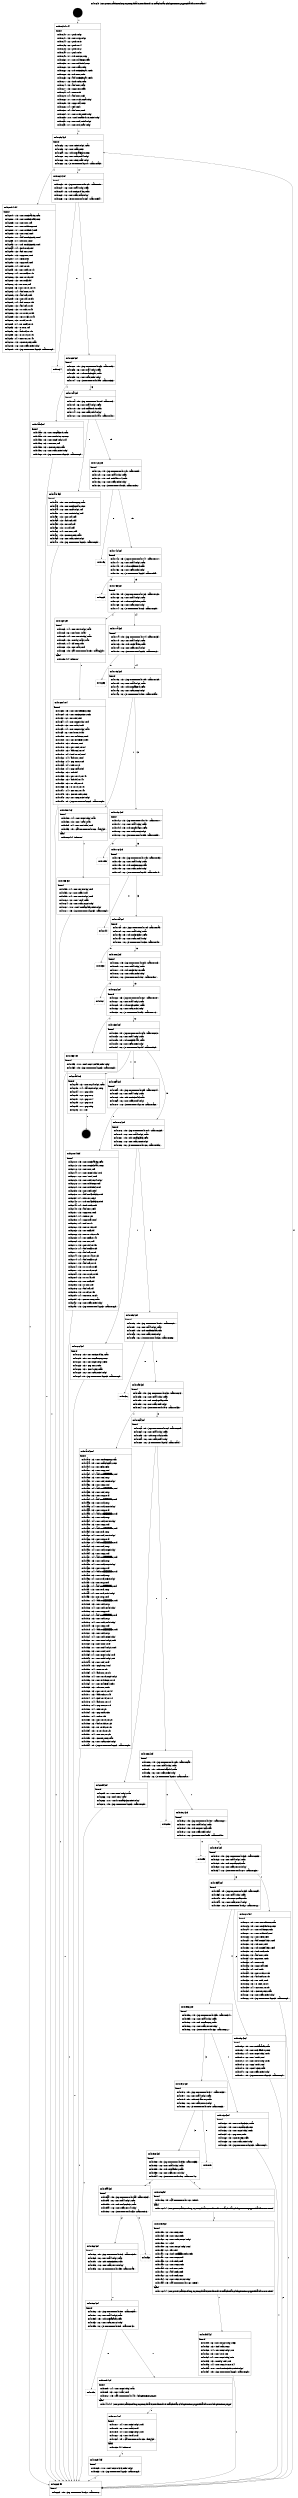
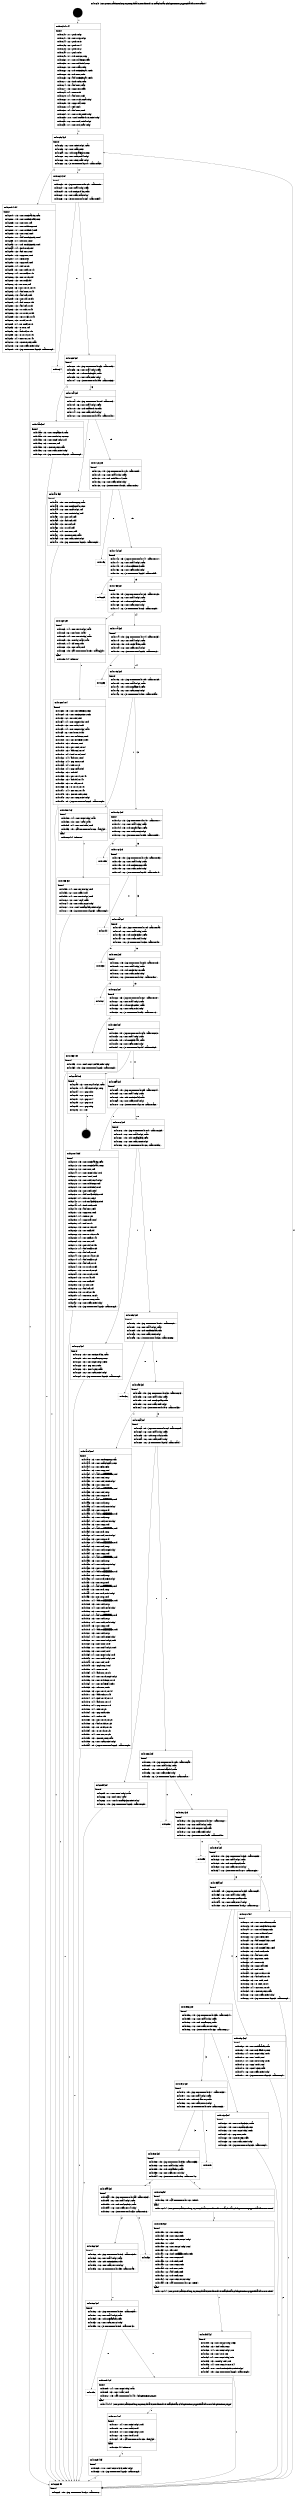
(133, 1018) -> none
(164, 1083) -> (135, 1113)
